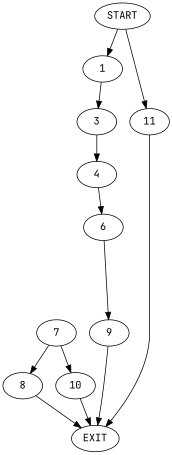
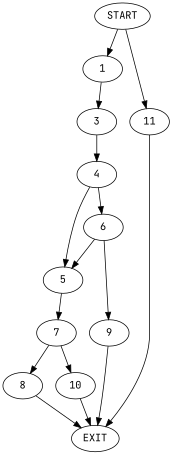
none -> (63, 280)
